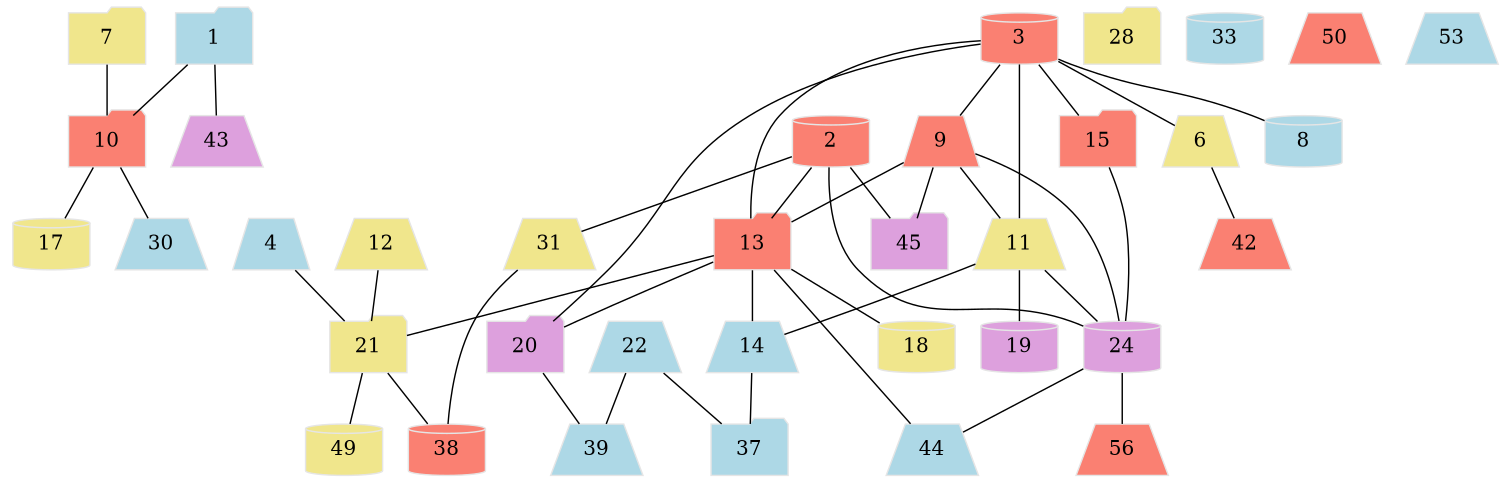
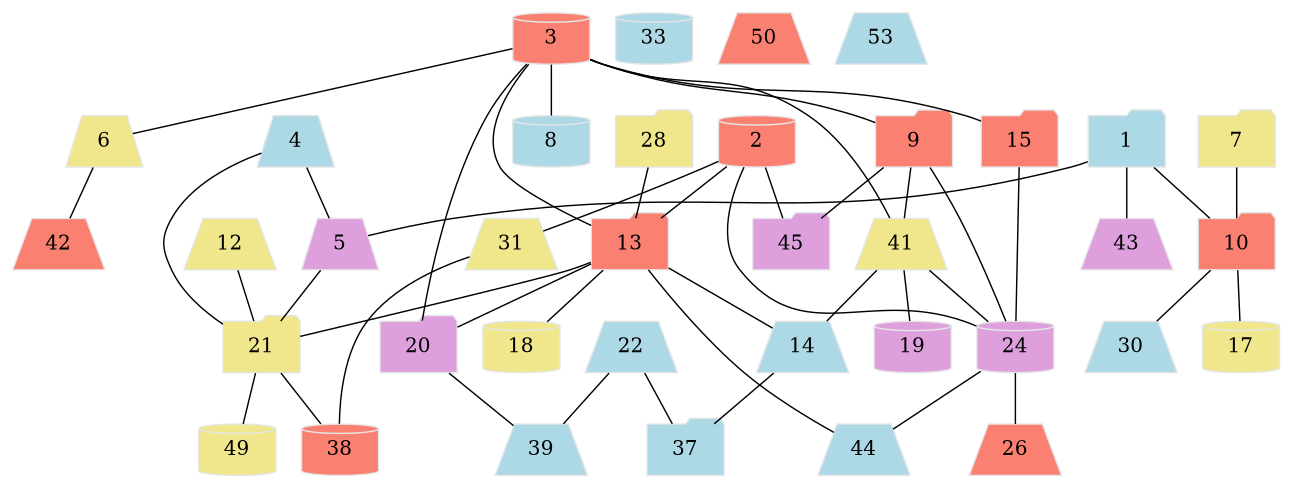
(941, 141) -> (914, 141)
(848, 192) -> (644, 183)
none -> (340, 244)
(1019, 244) -> (901, 244)
(1122, 450) -> (1015, 450)
